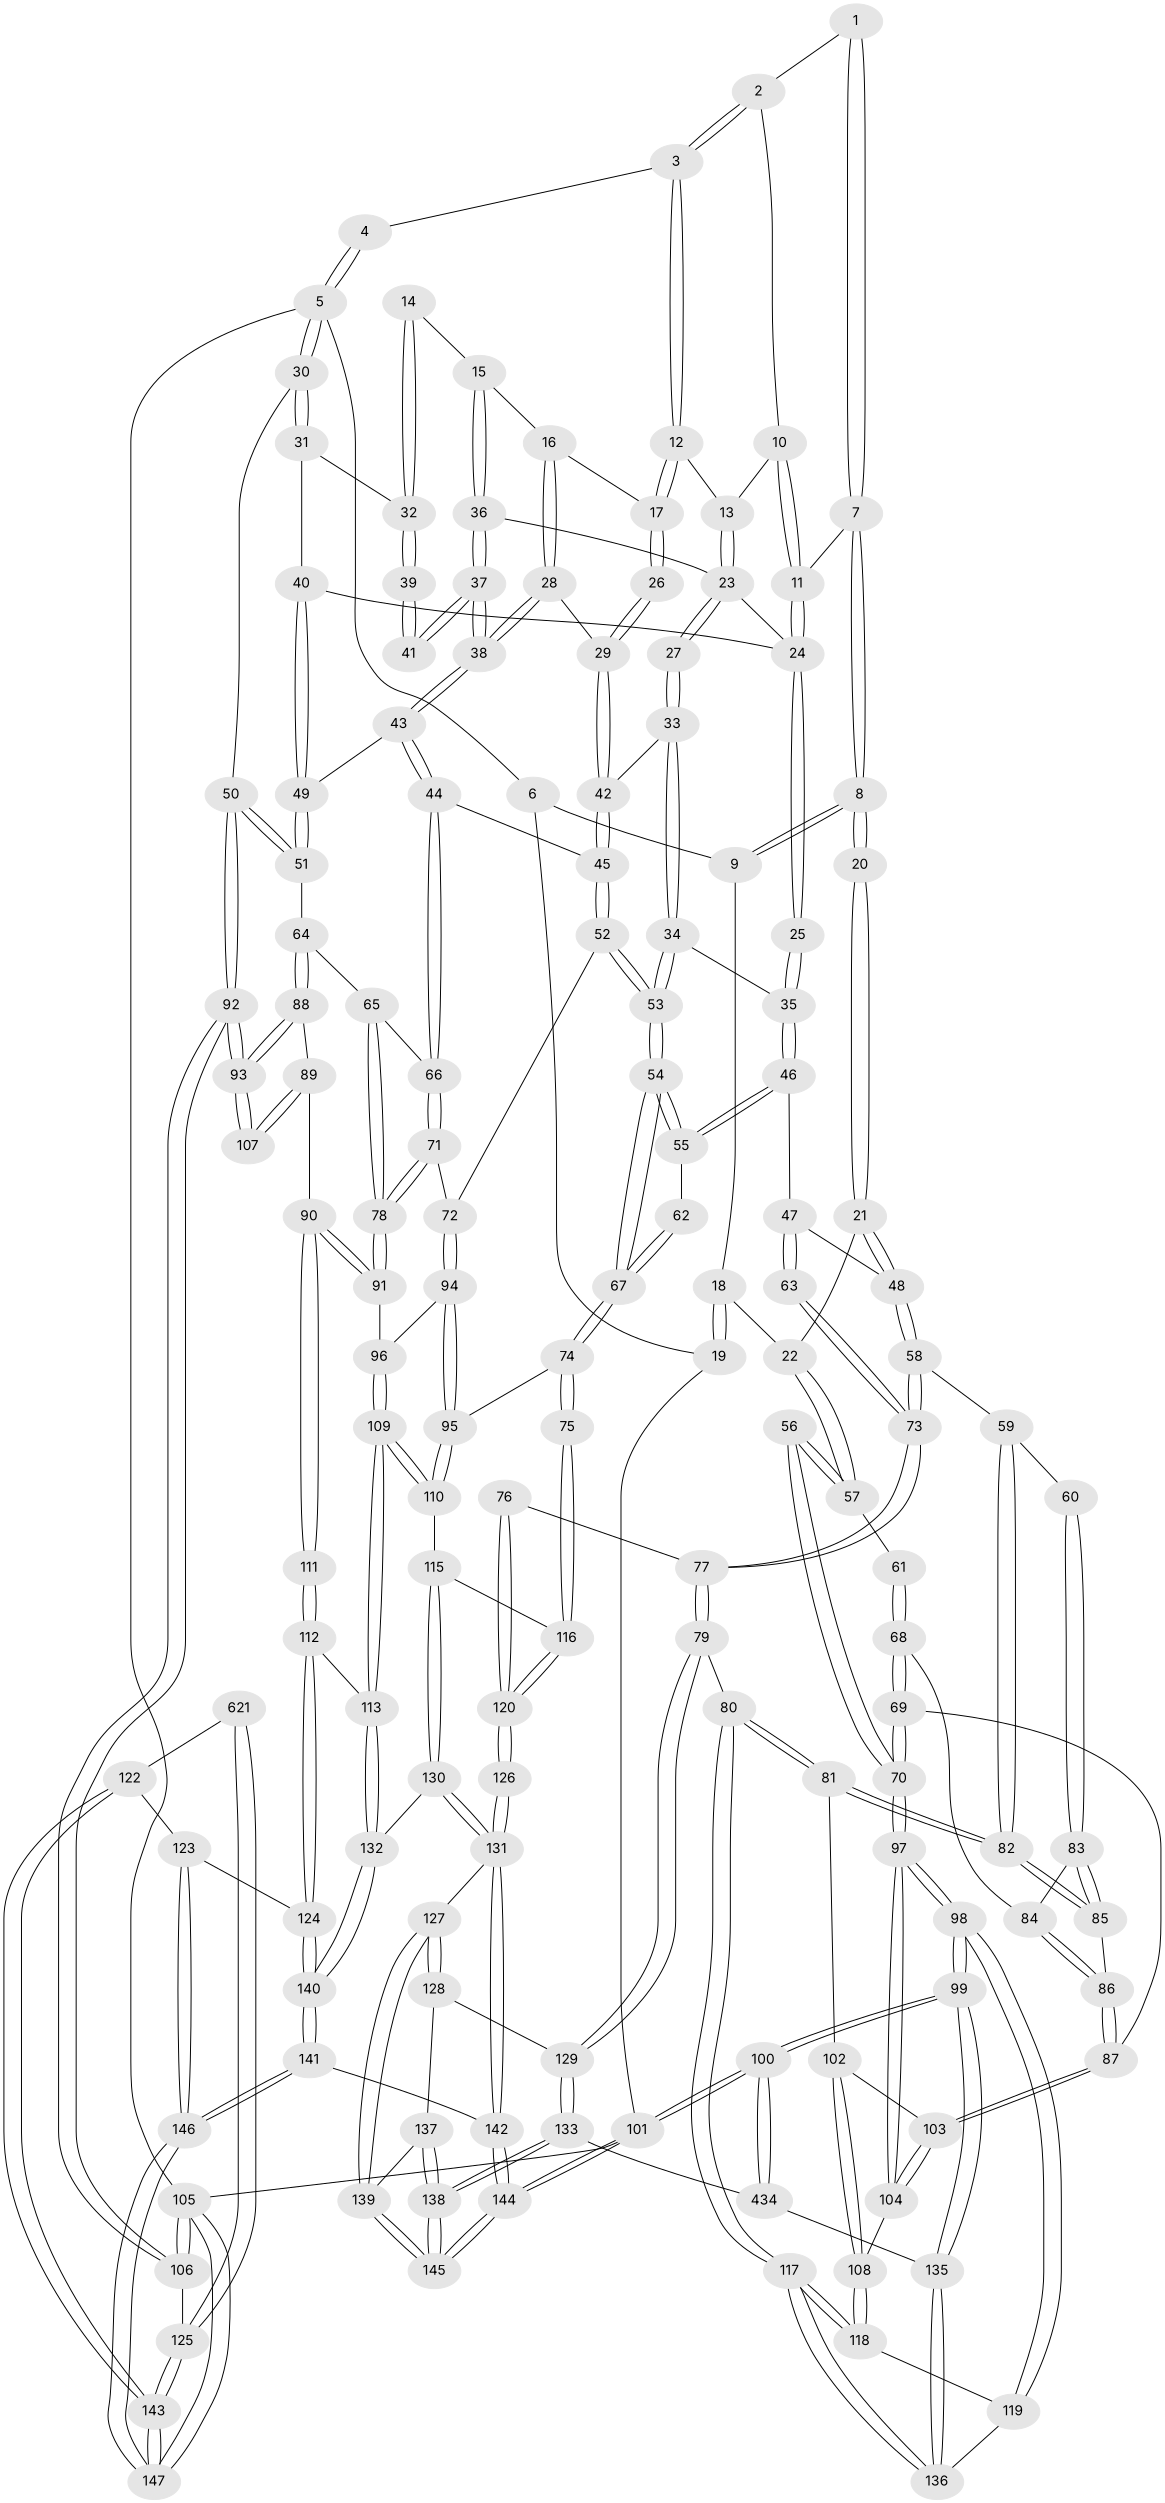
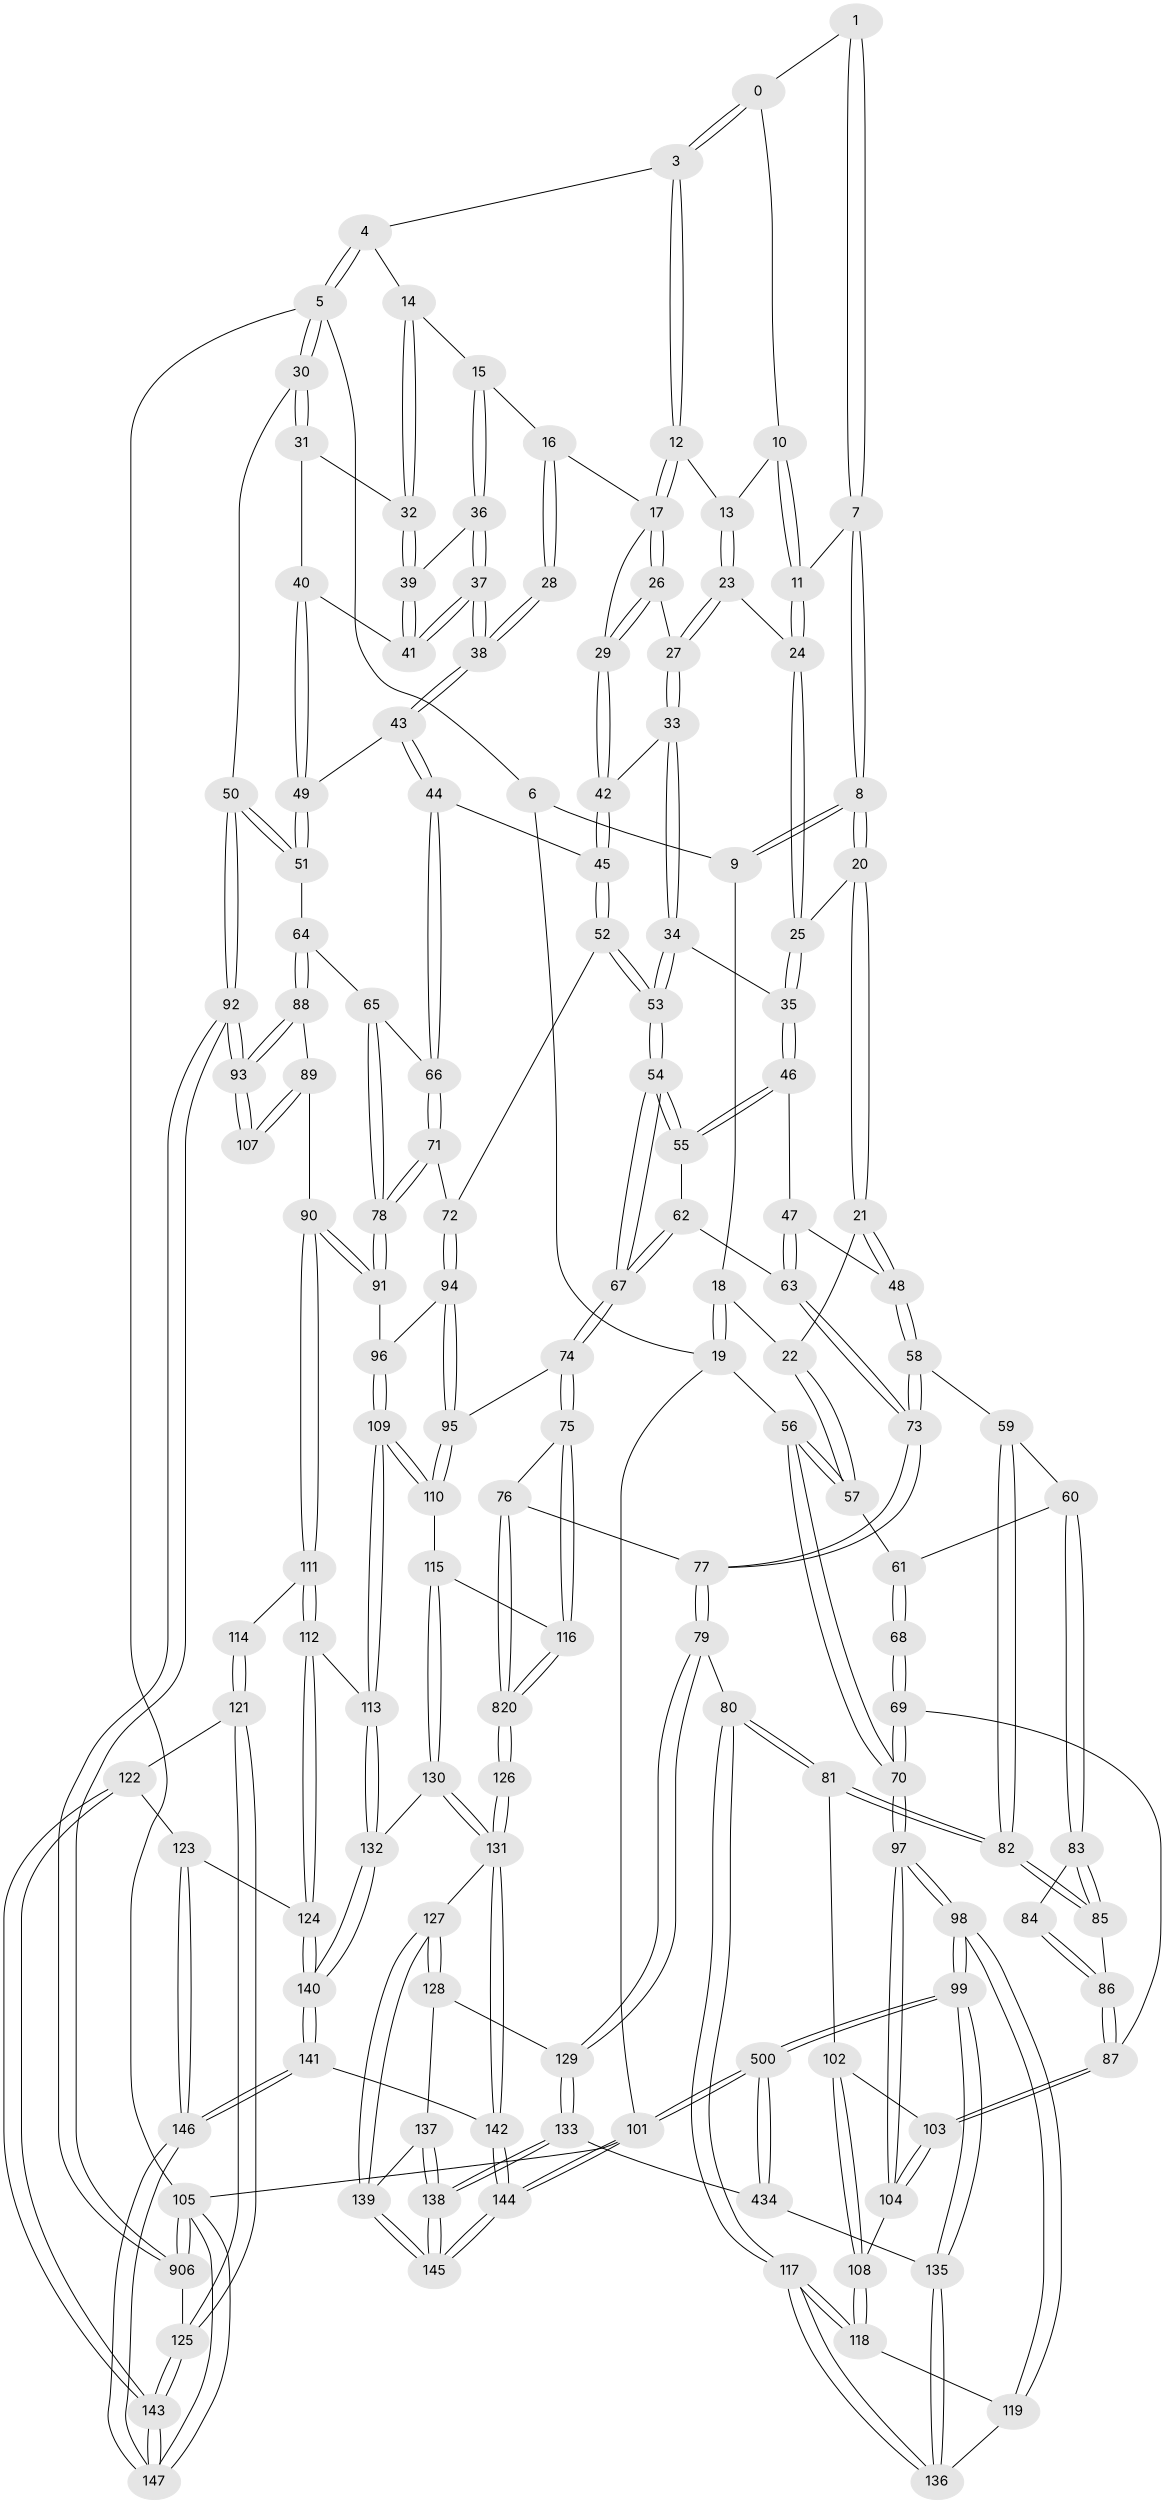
(759, 92) -> (759, 92)
none -> (387, 268)
(607, 541) -> (444, 549)
(574, 616) -> (617, 580)
none -> (665, 619)
(549, 621) -> (348, 615)
none -> (829, 900)
none -> (736, 1252)
none -> (755, 1392)
none -> (536, 1463)
none -> (985, 1533)
none -> (239, 1638)
(239, 1709) -> (239, 1709)
(505, 1709) -> (505, 1709)
(950, 1787) -> none
(764, 2060) -> (764, 2060)
(183, 2271) -> (183, 2271)
